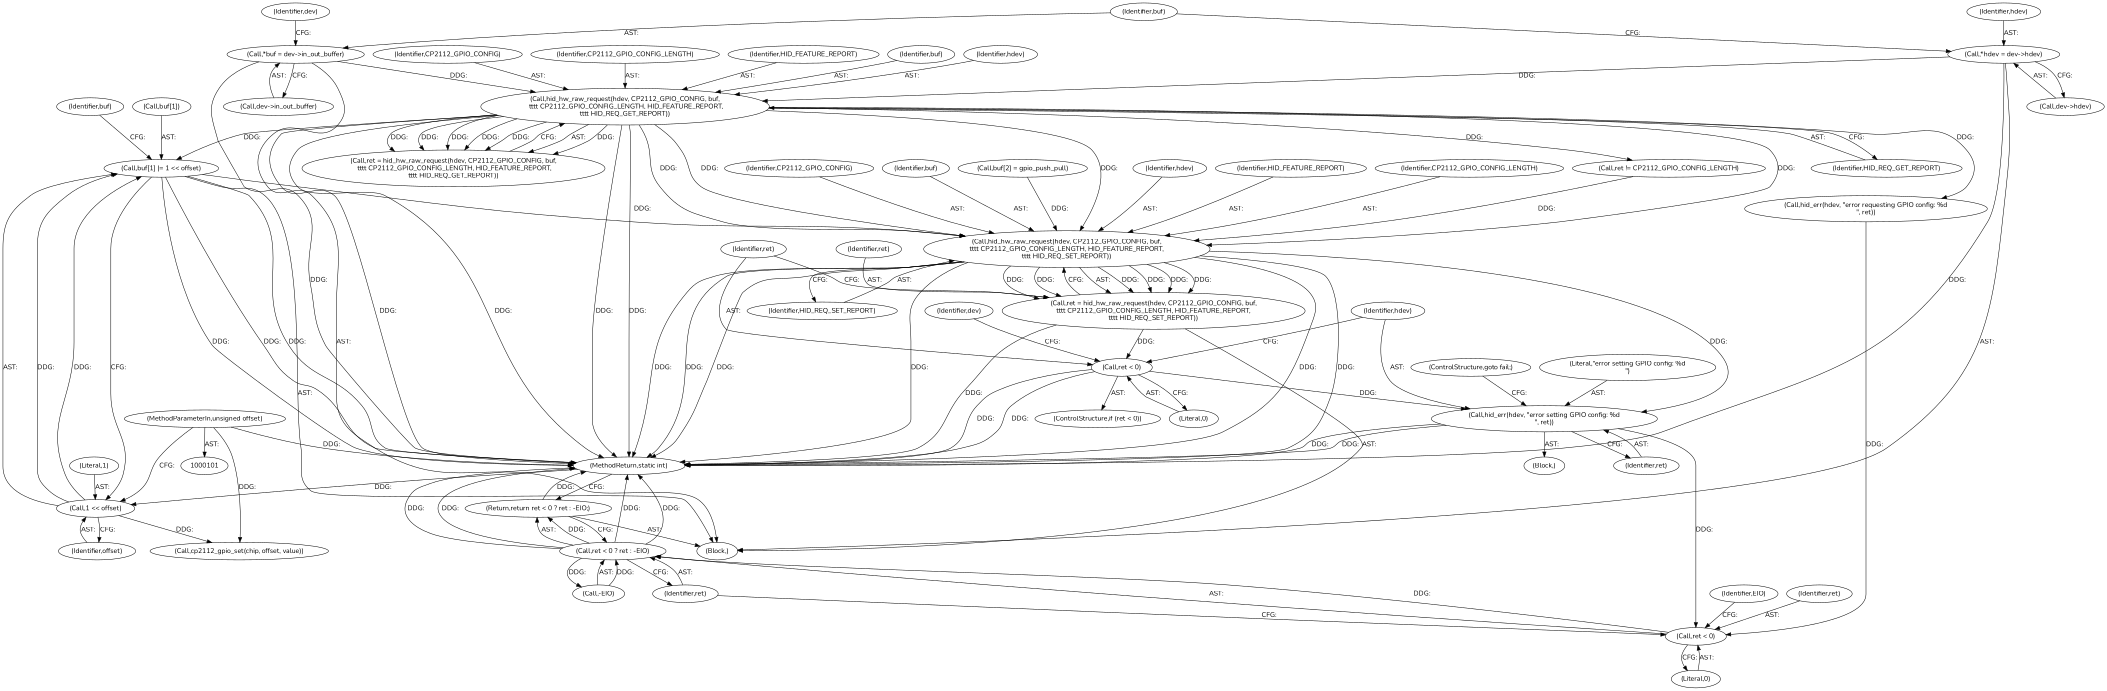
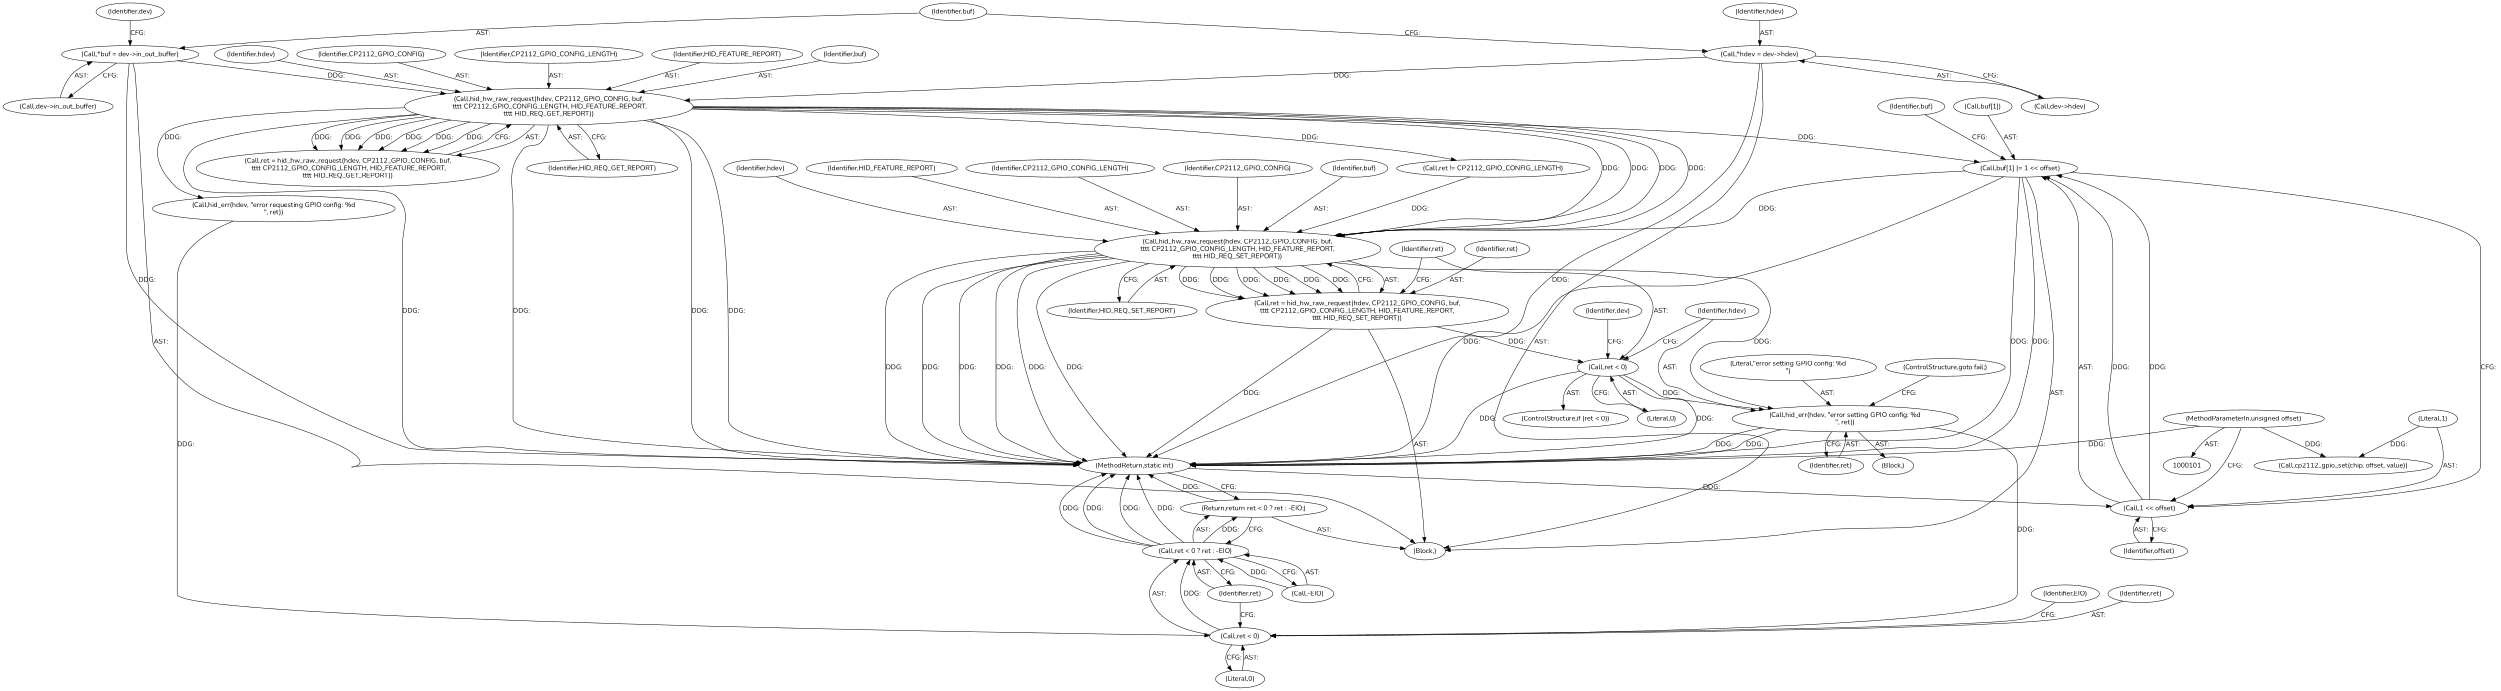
(1023, 168) -> none
(163, 528) -> (2392, 441)
(578, 572) -> (1291, 572)
